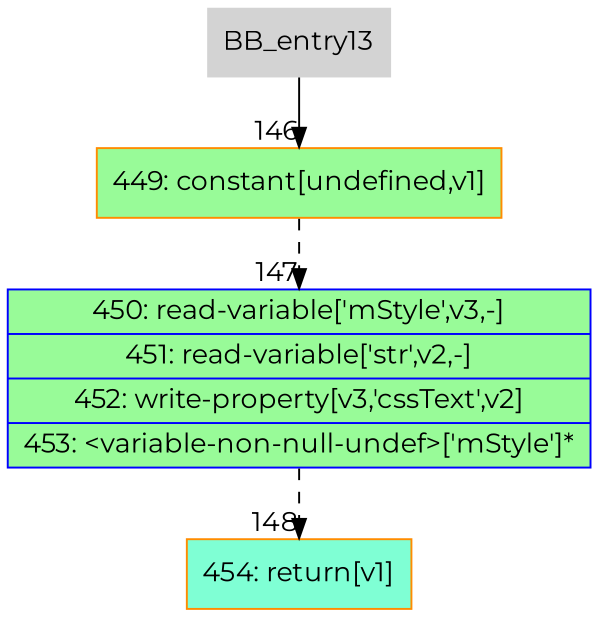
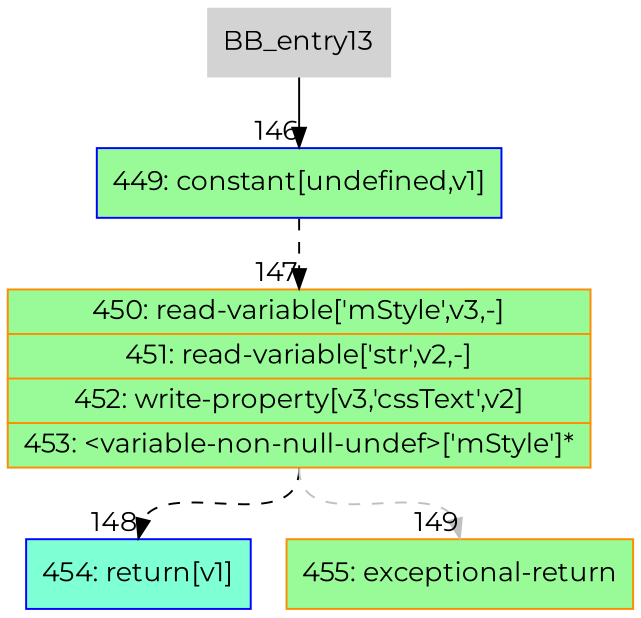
(299, 183) -> (299, 183)
(299, 379) -> (299, 379)
(299, 574) -> (138, 574)
none -> (460, 574)
